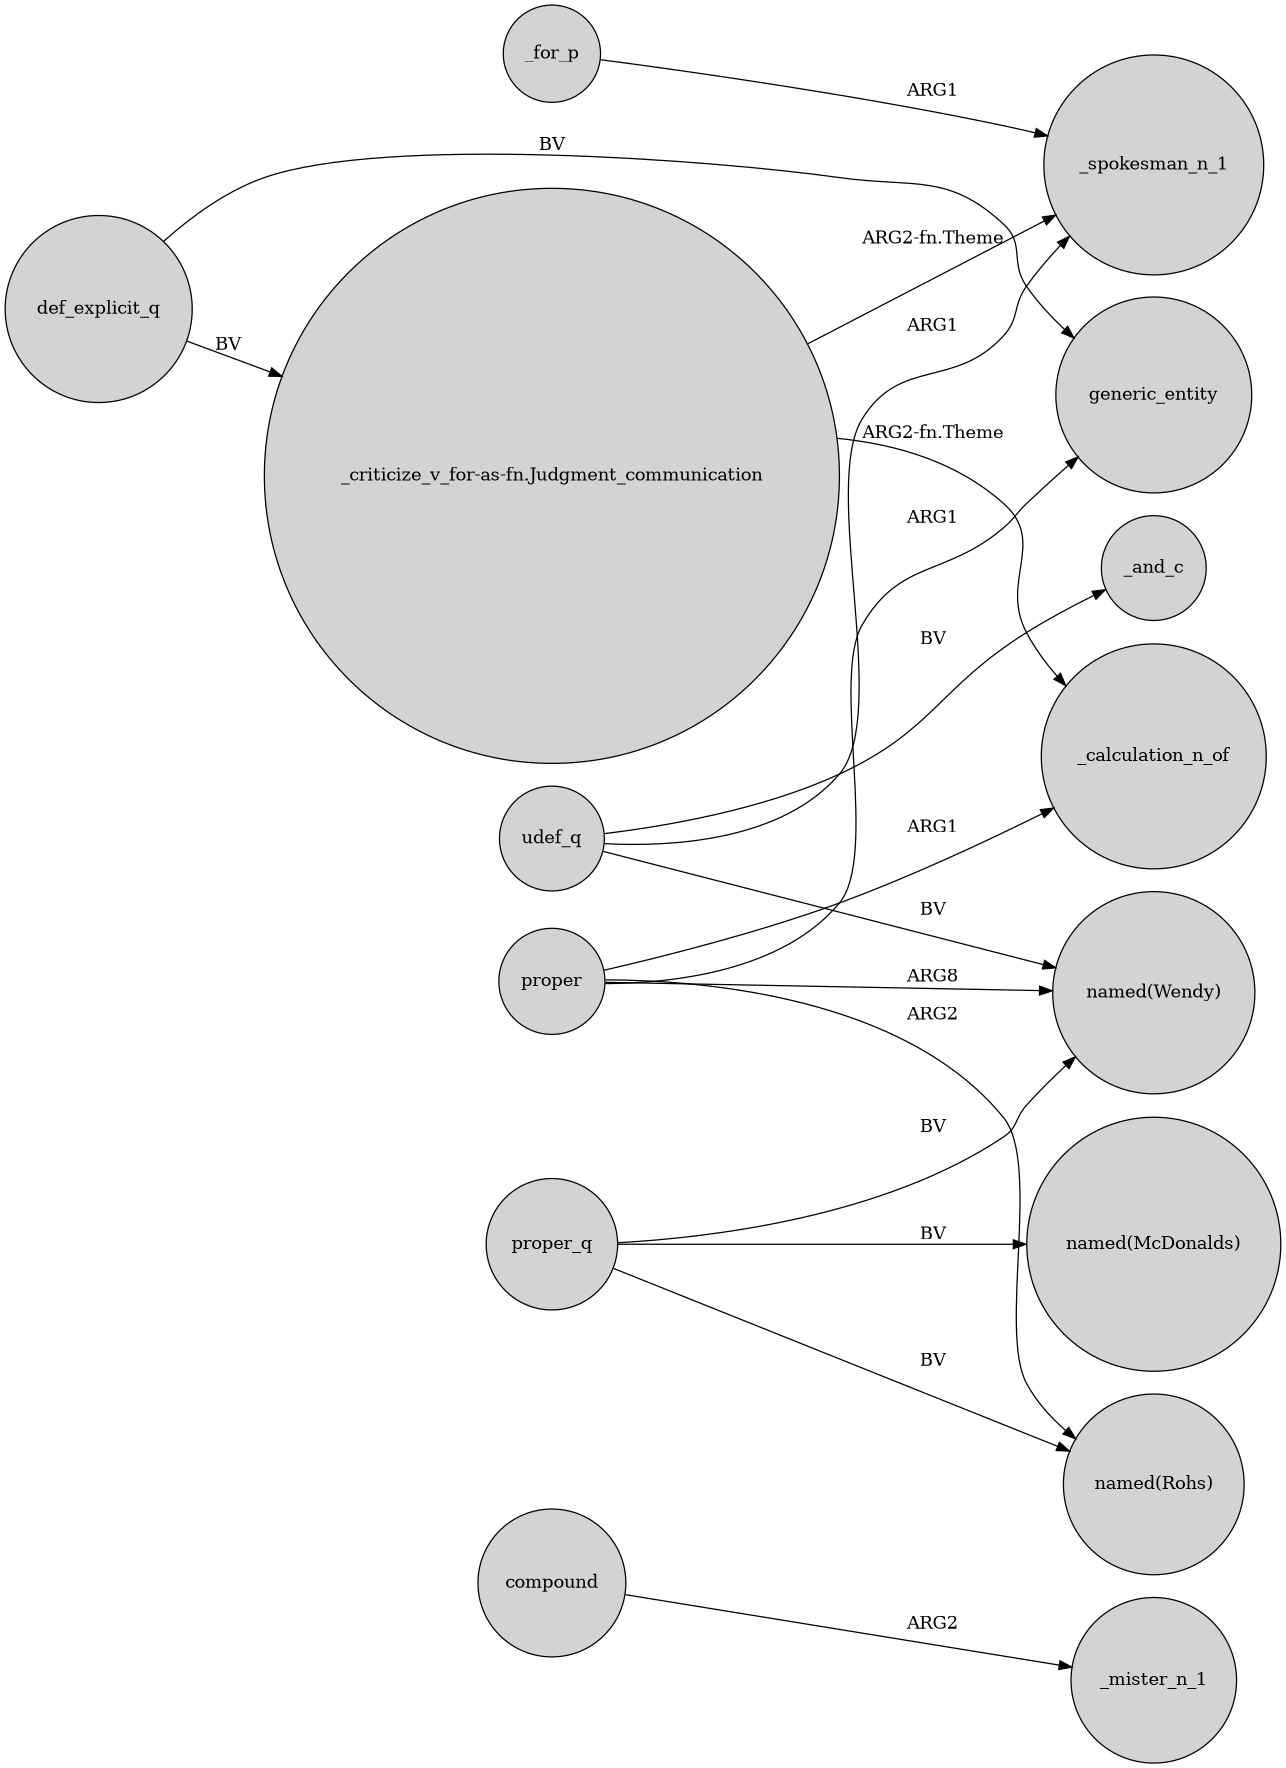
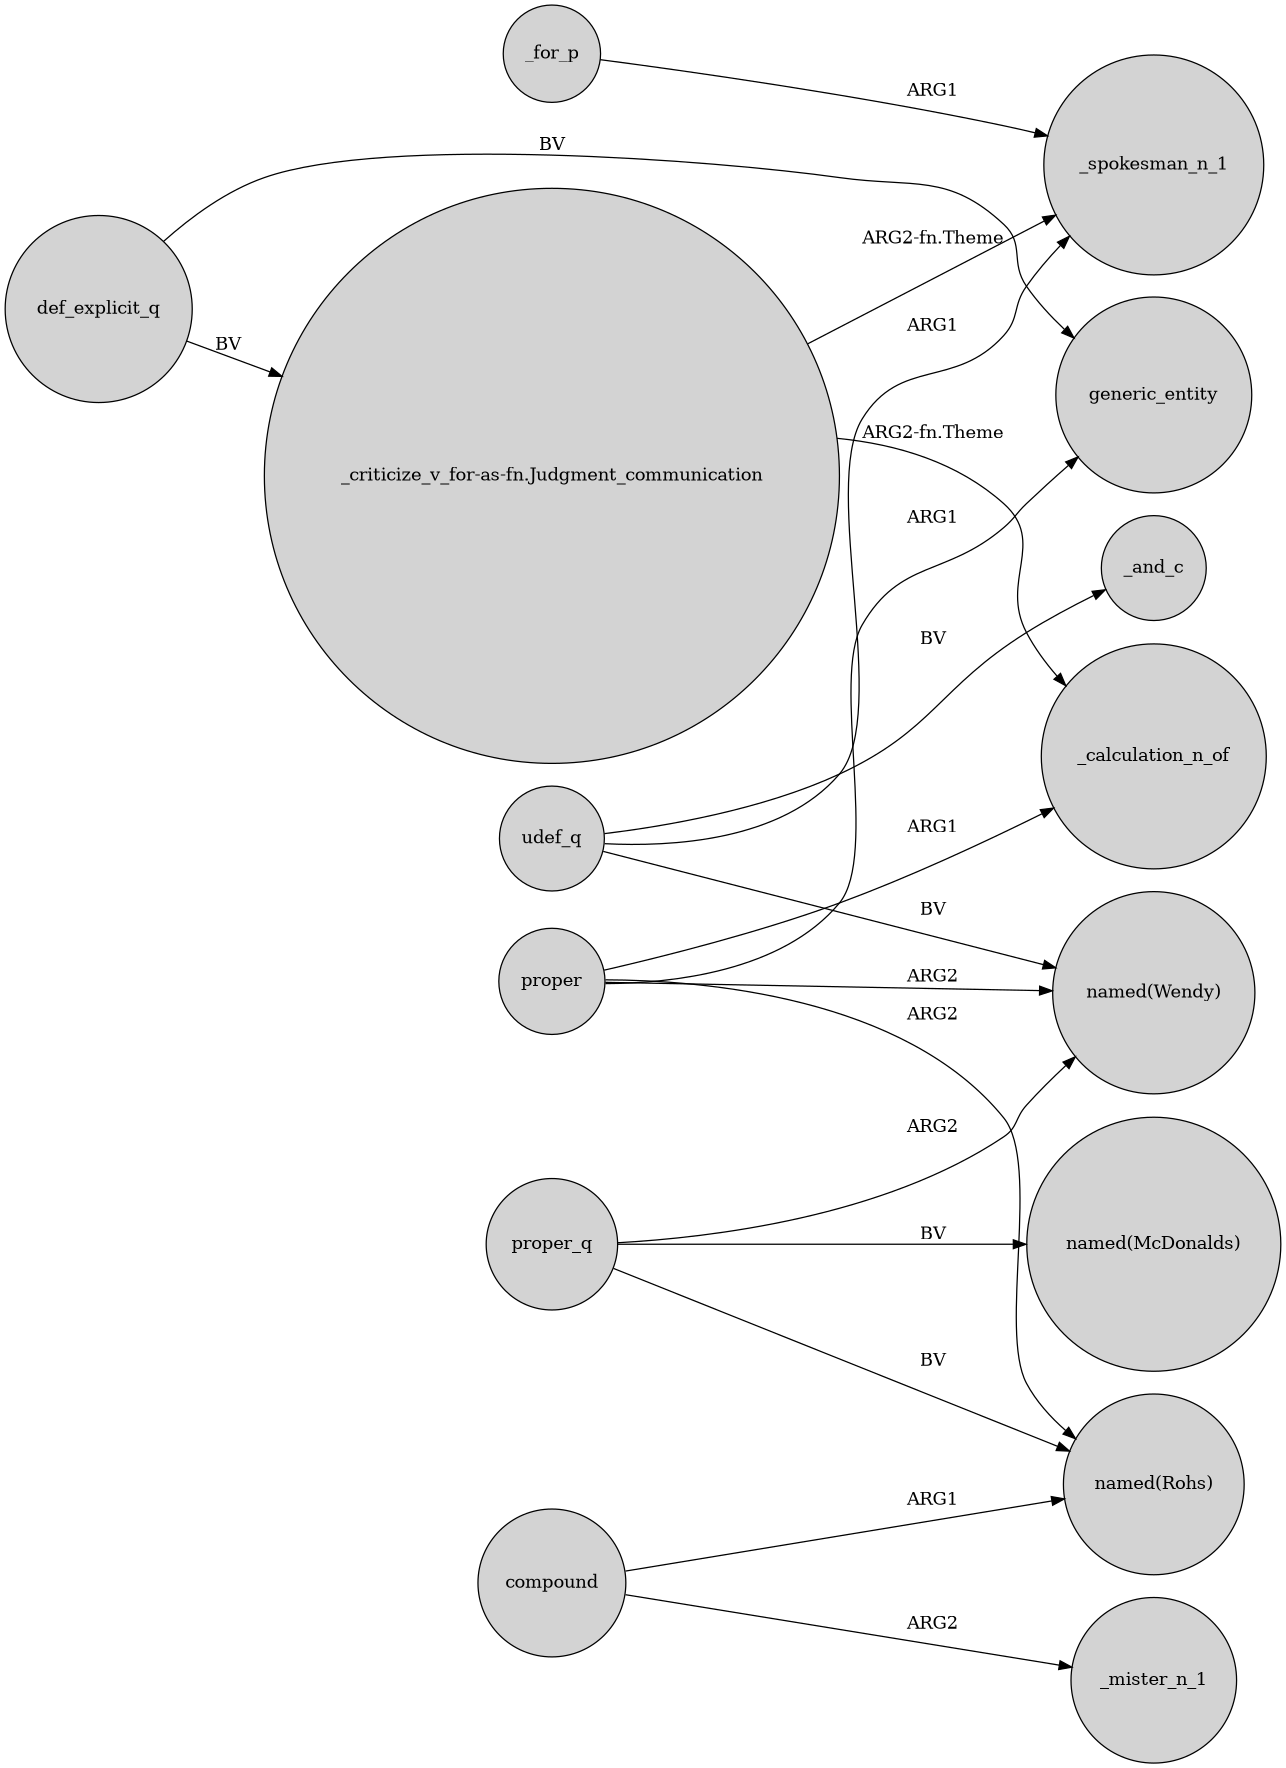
(933, 977) -> (933, 977)
(933, 1127) -> (933, 1127)
none -> (839, 1536)
